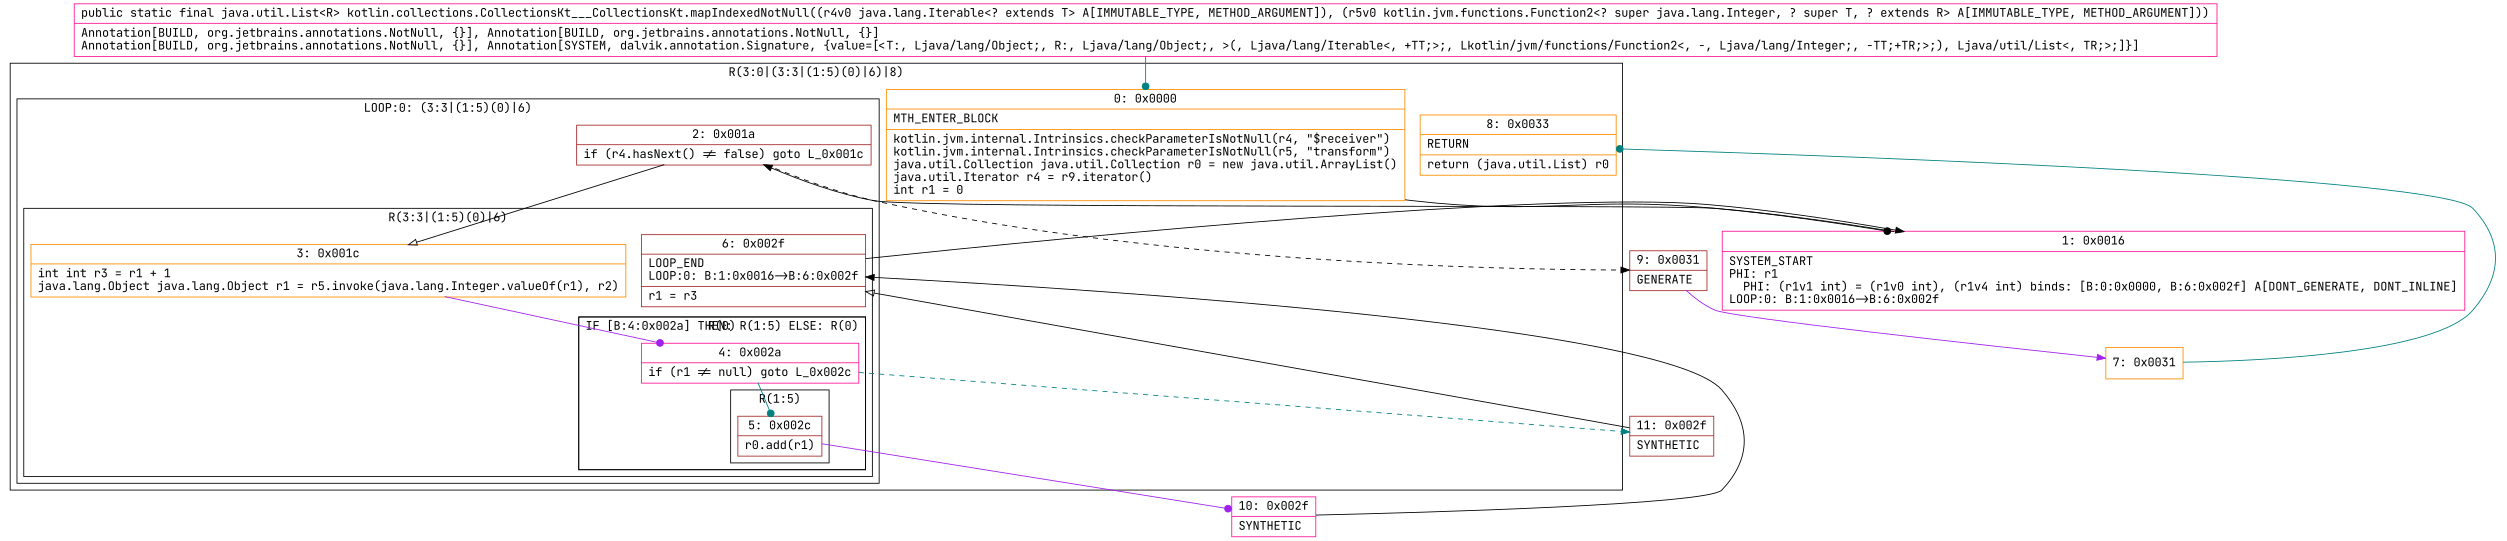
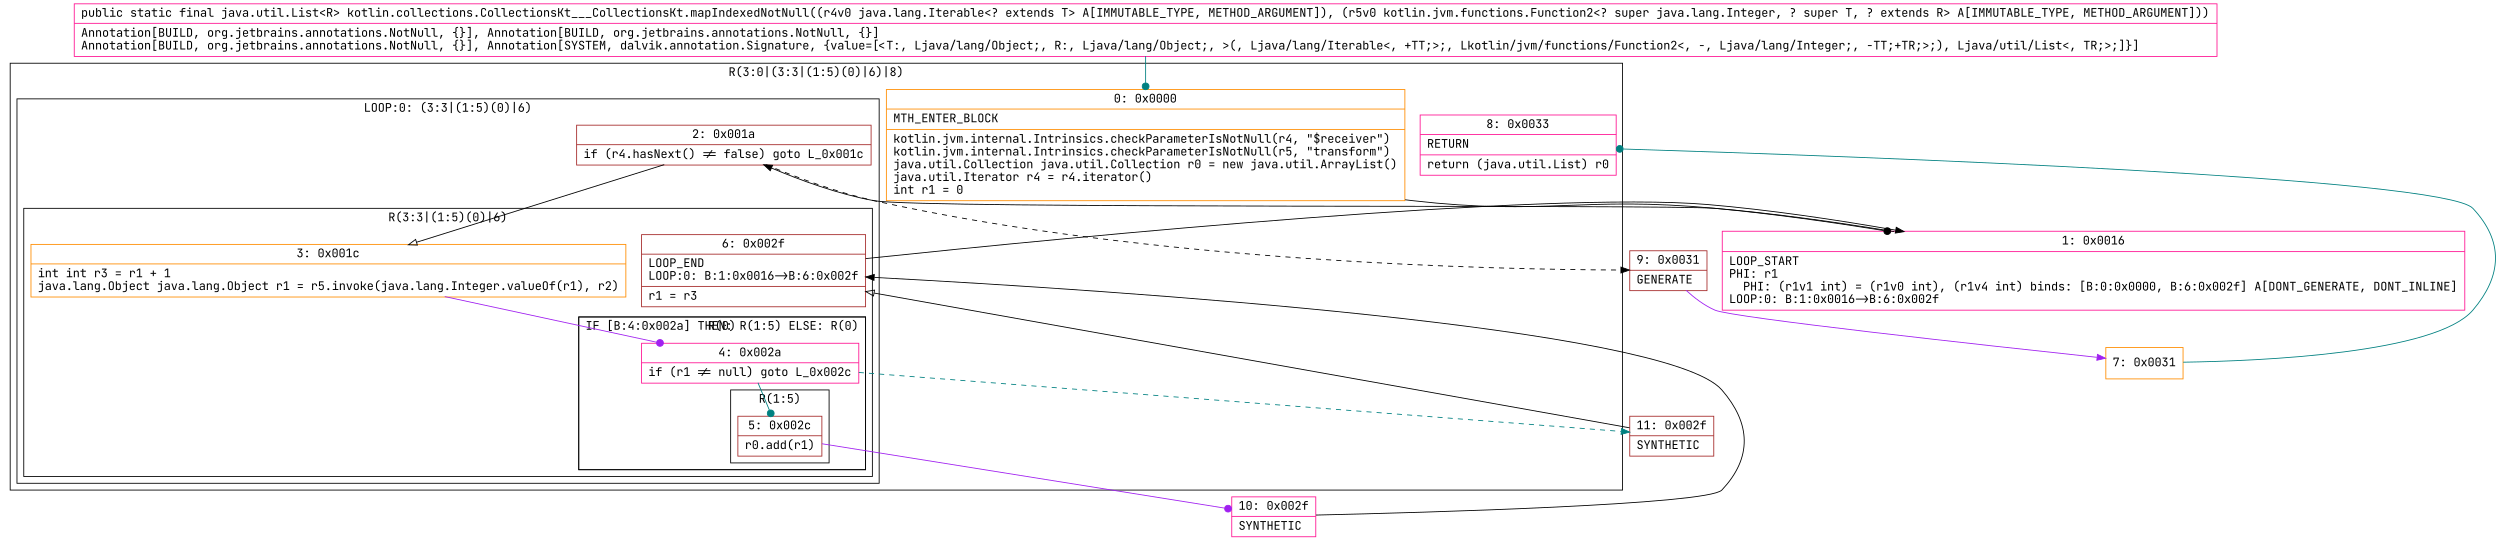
(1518, 145) -> (1518, 145)
(1023, 177) -> (1023, 177)
(1771, 261) -> (1764, 261)
